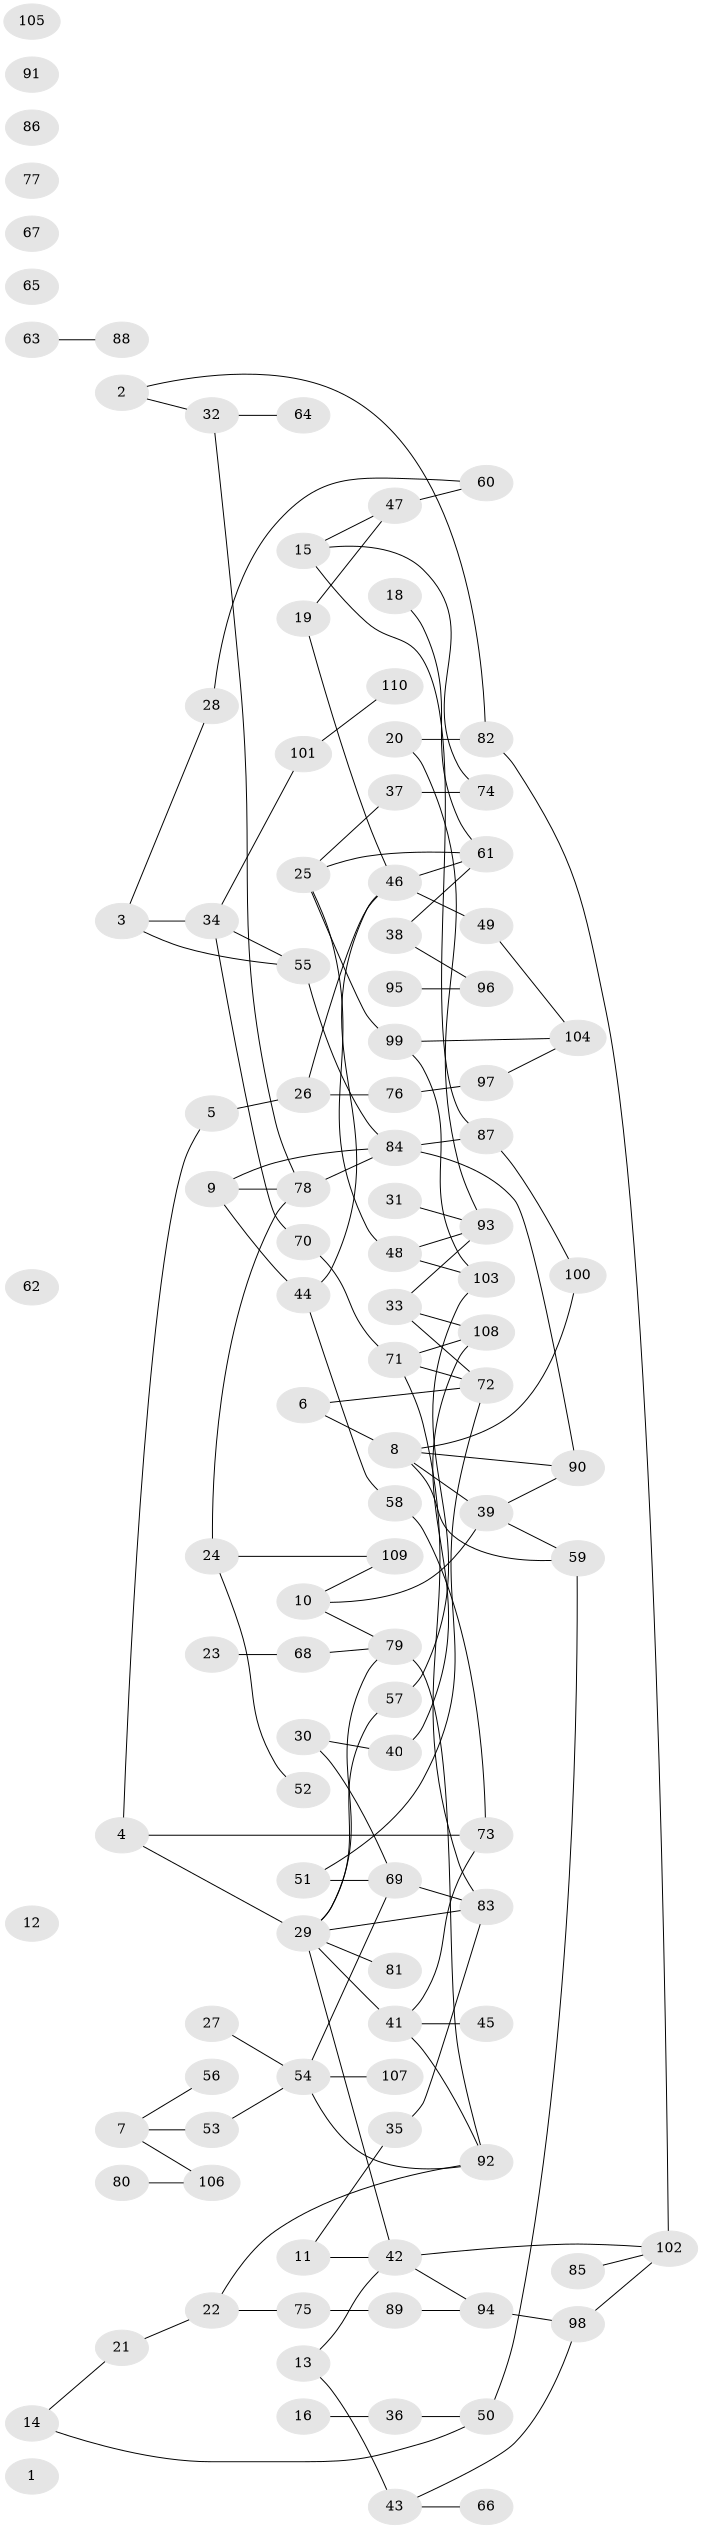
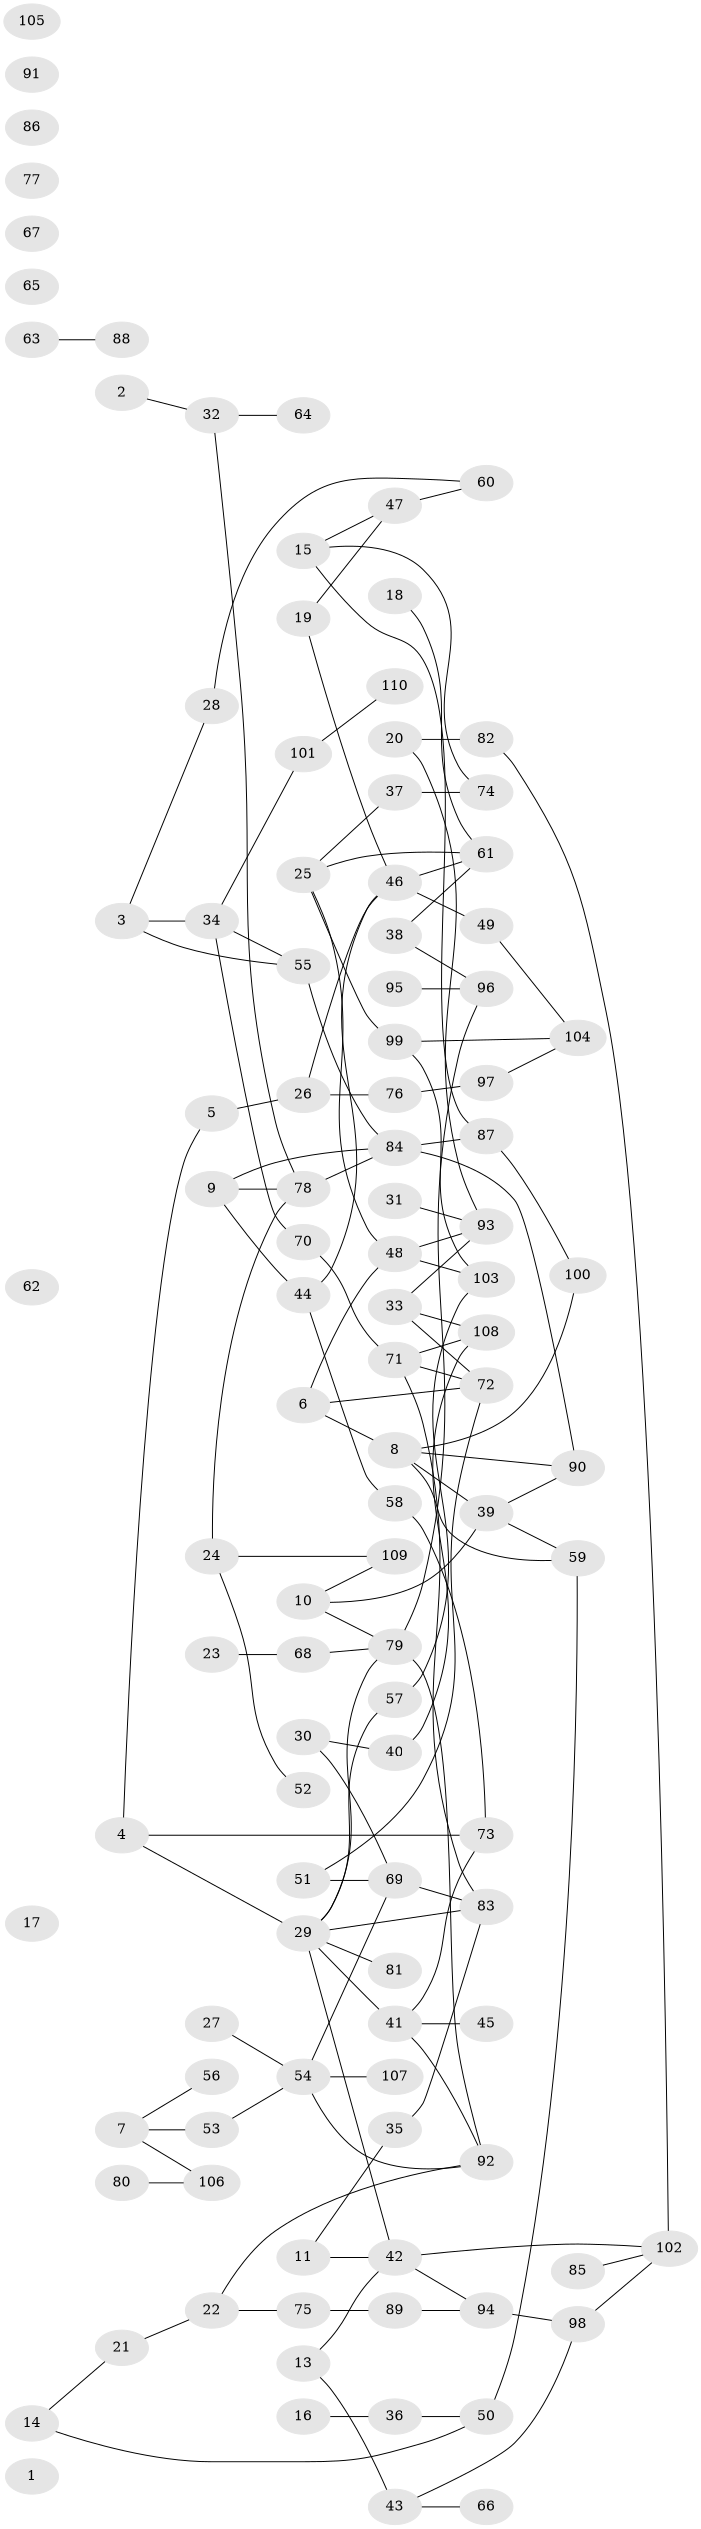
(407, 451) -> none
none -> (441, 1302)
none -> (340, 1325)
(32, 1924) -> (32, 1924)
